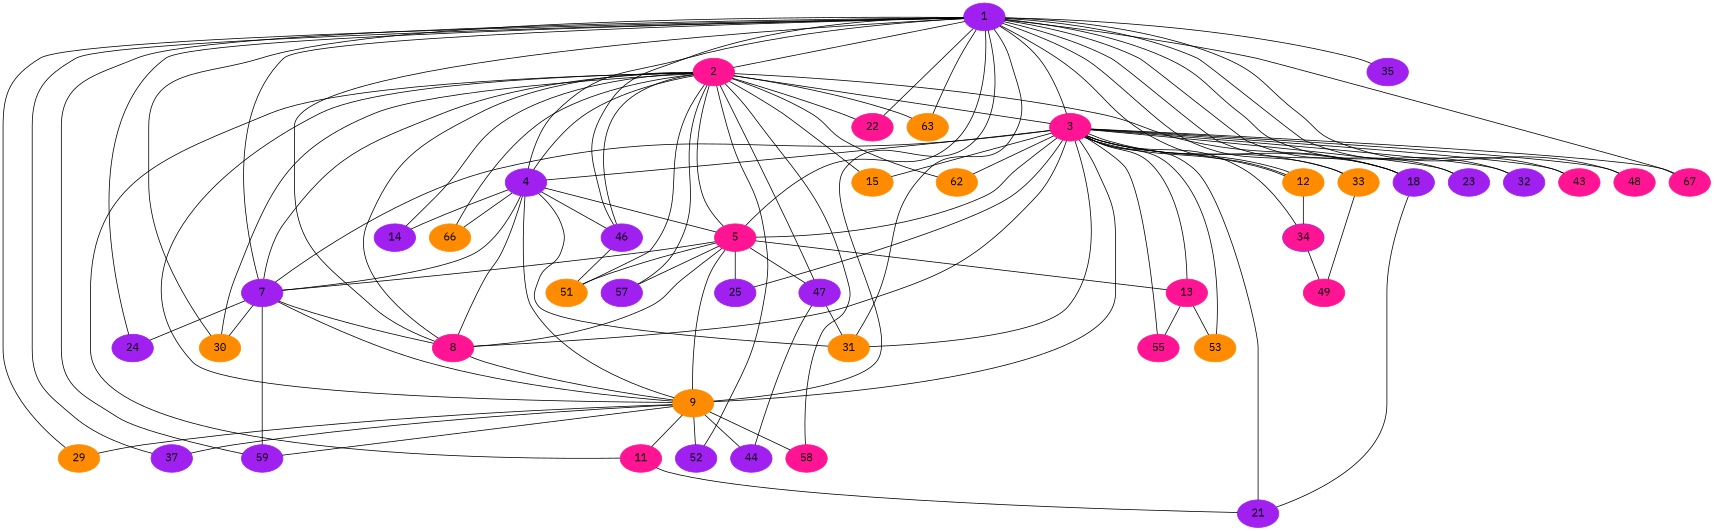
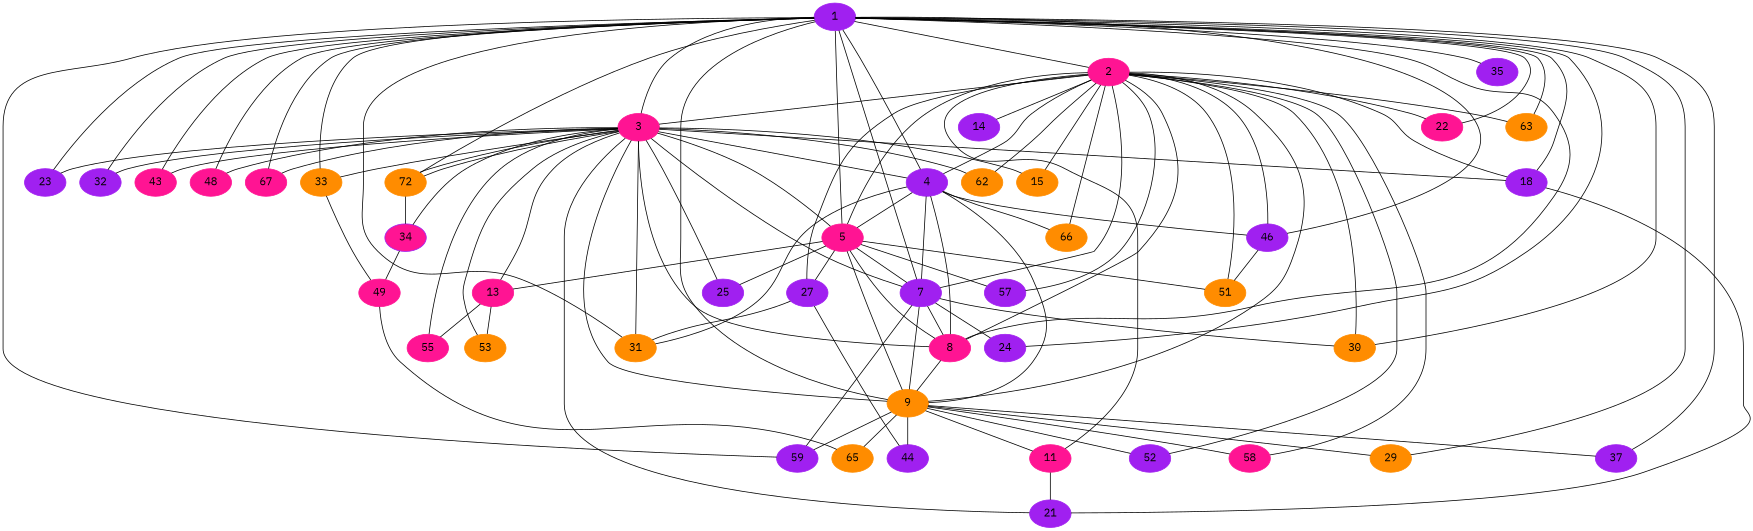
(1303, 182) -> (406, 182)
(459, 209) -> none
(820, 293) -> (807, 293)
none -> (853, 458)
